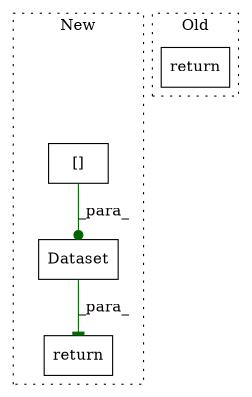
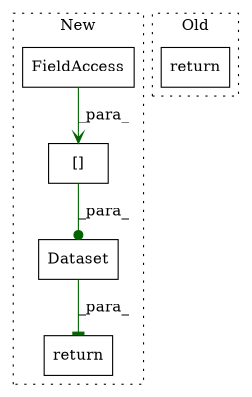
none -> (78, 67)
